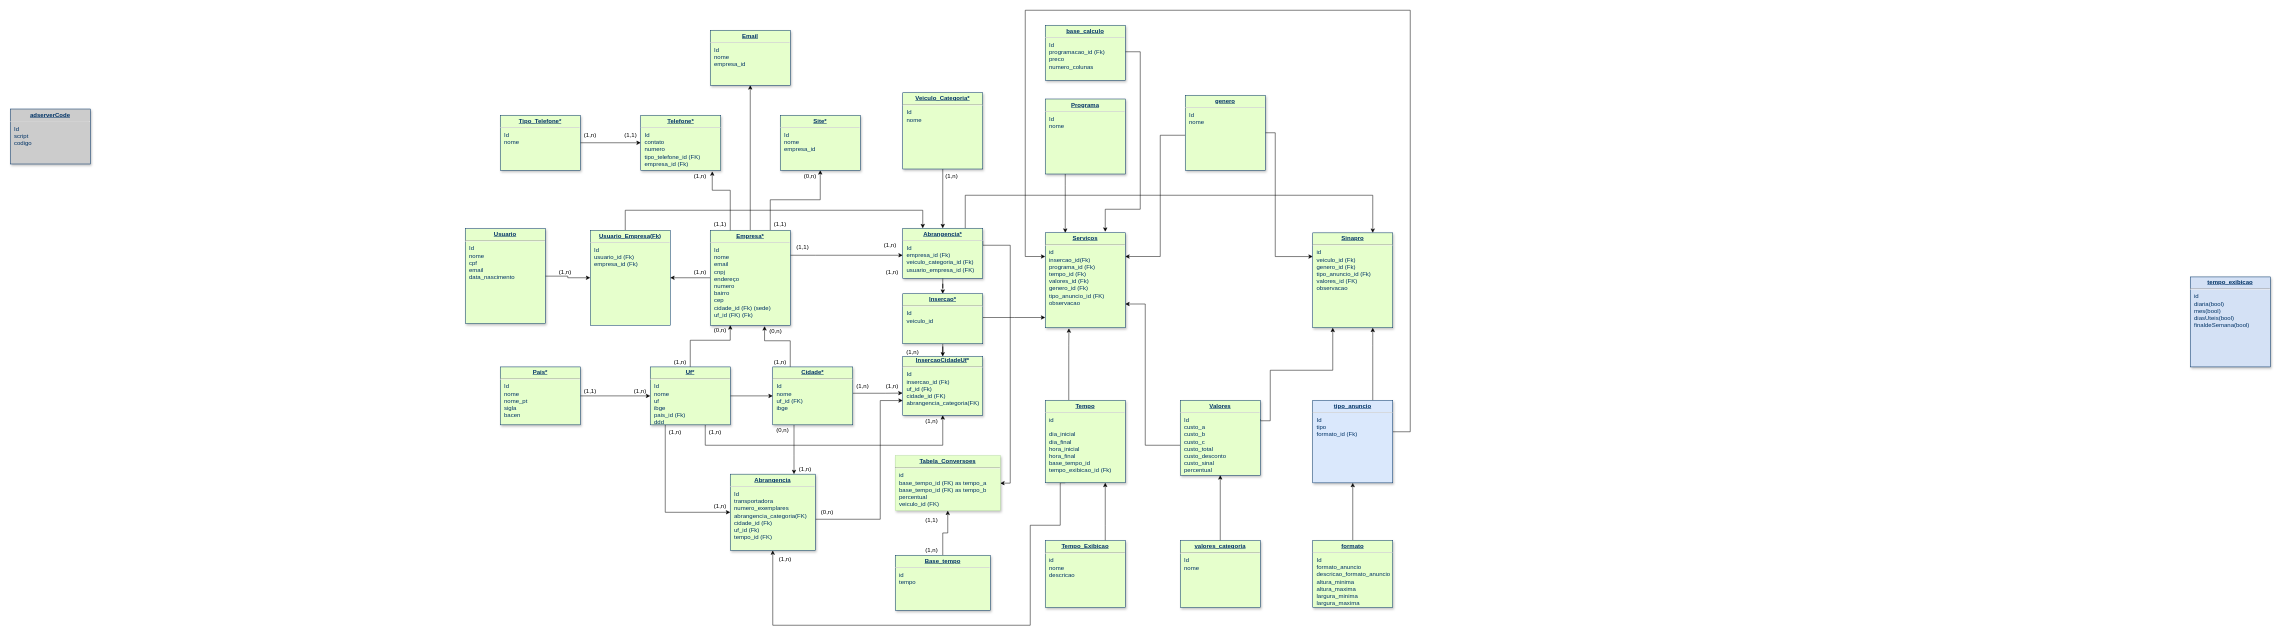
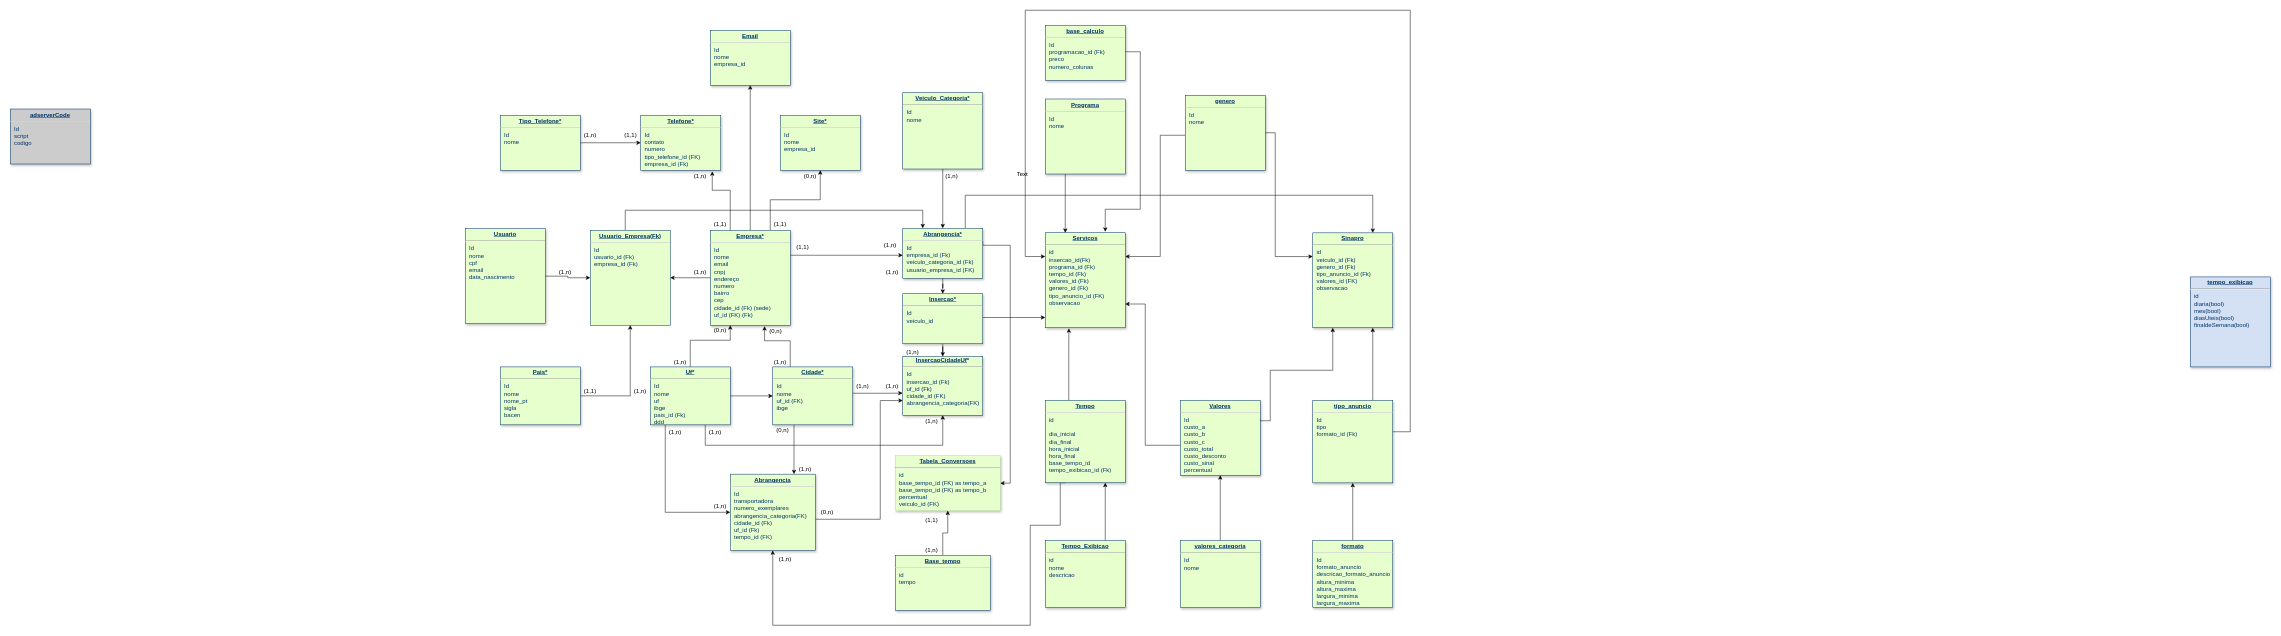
none -> (1022, 174)
(645, 396) -> (630, 329)
(1353, 442) -> (1353, 442)
